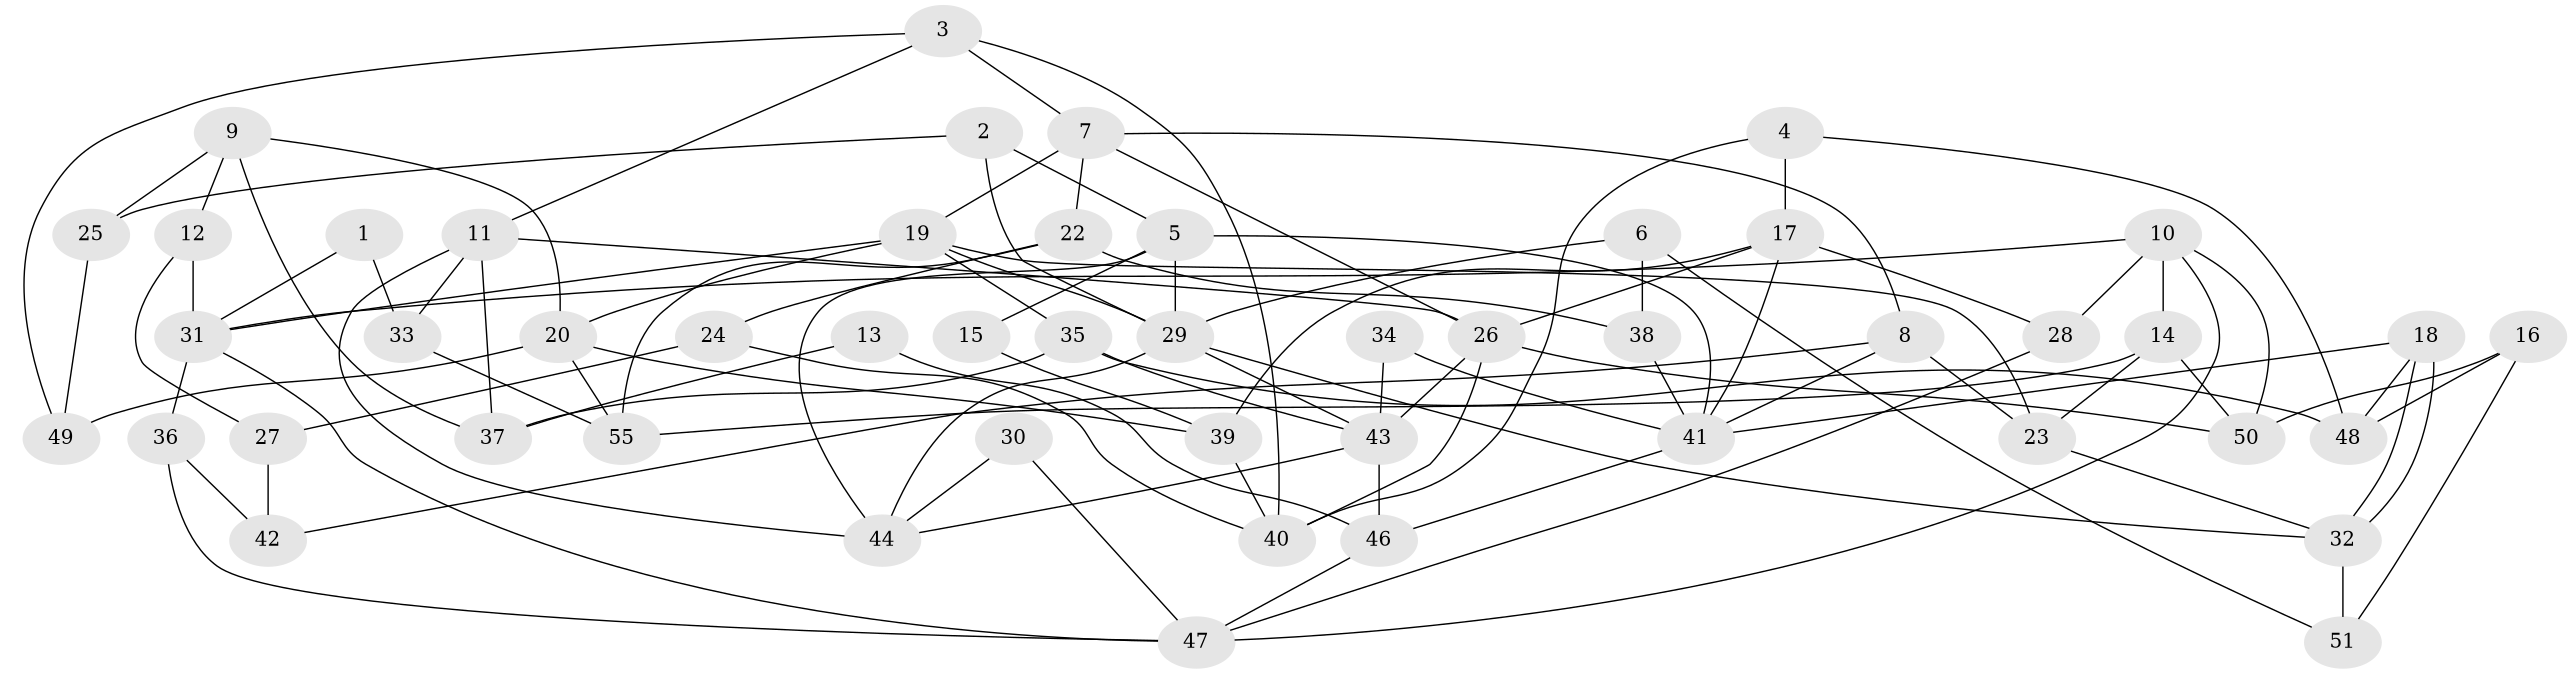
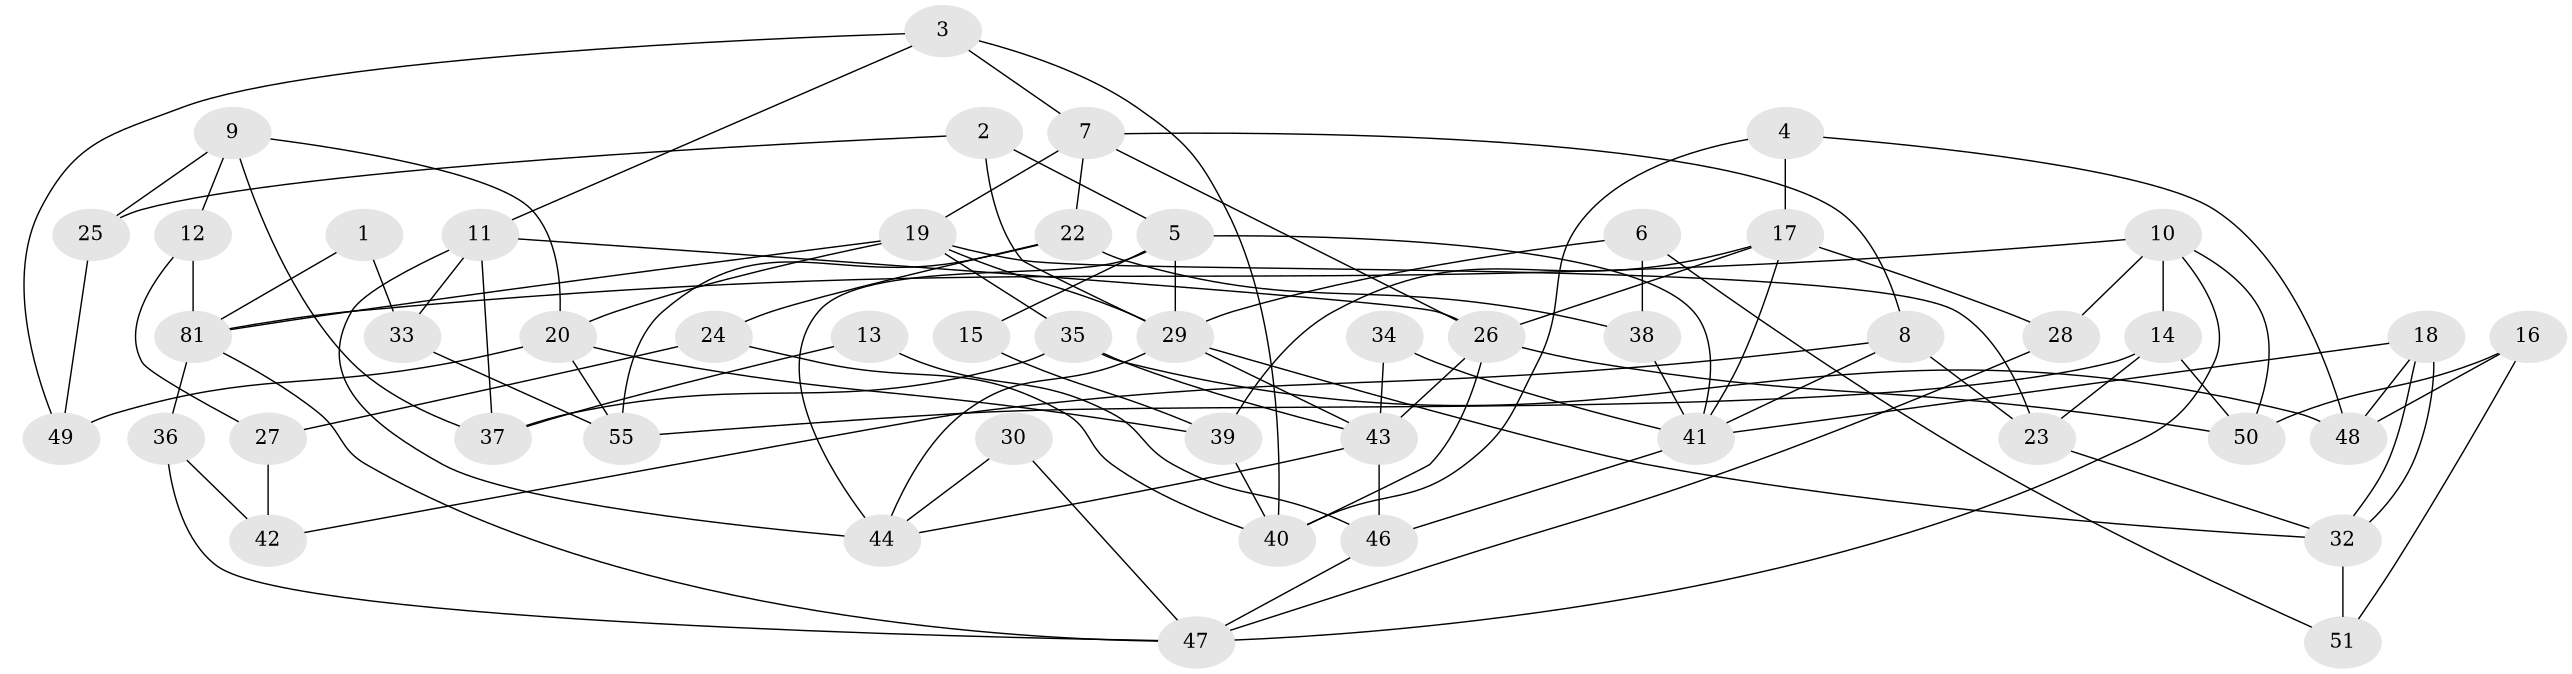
(193, 337) -> (193, 337)
